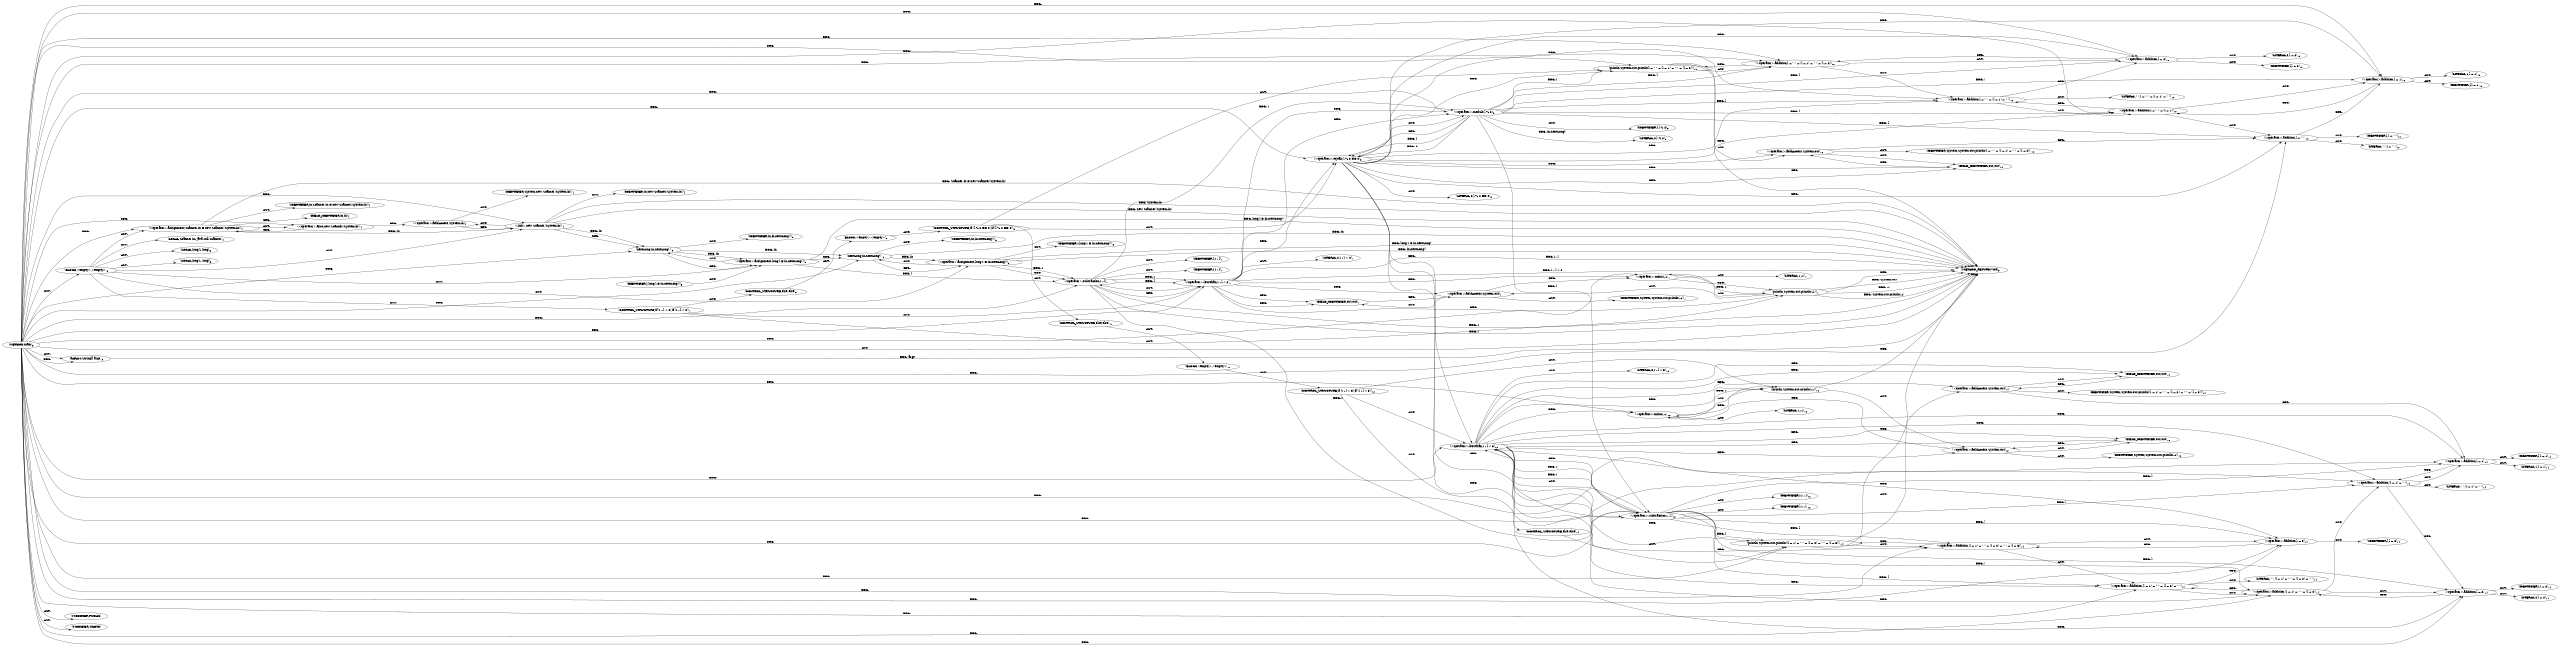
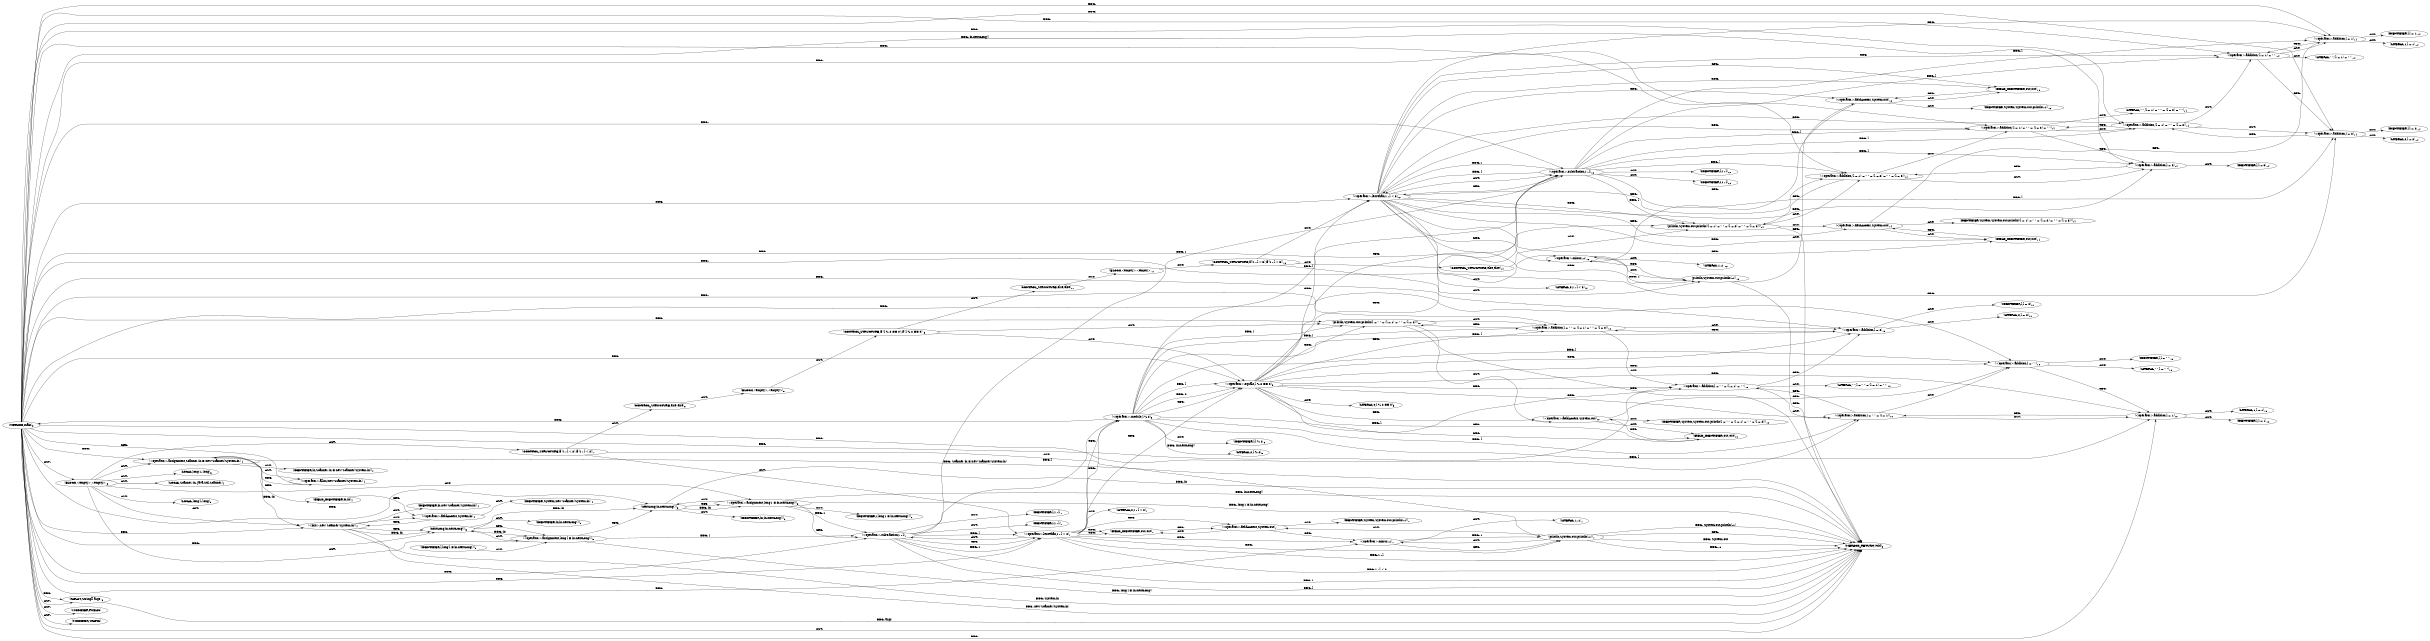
(1403, 126) -> none
(387, 225) -> (384, 497)
(974, 599) -> (975, 37)
